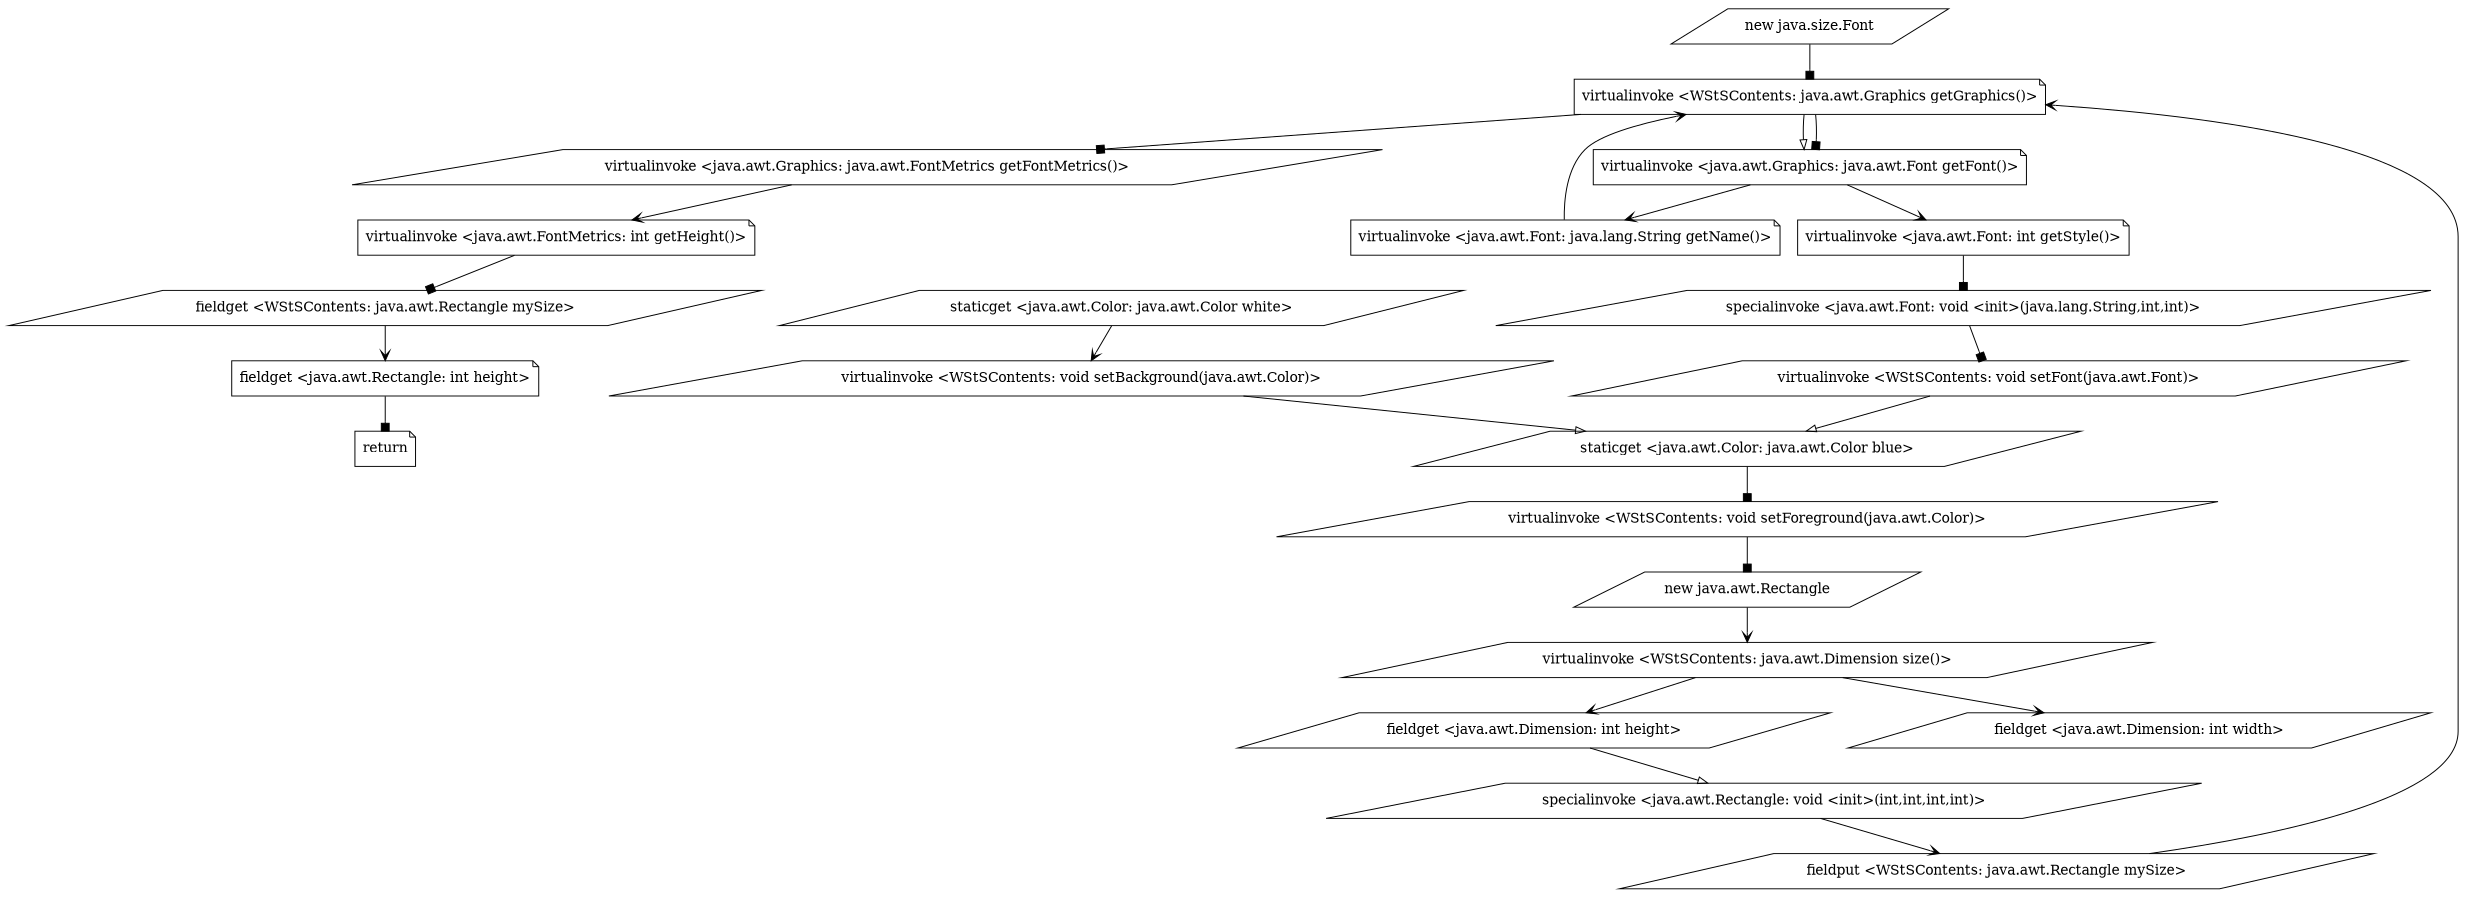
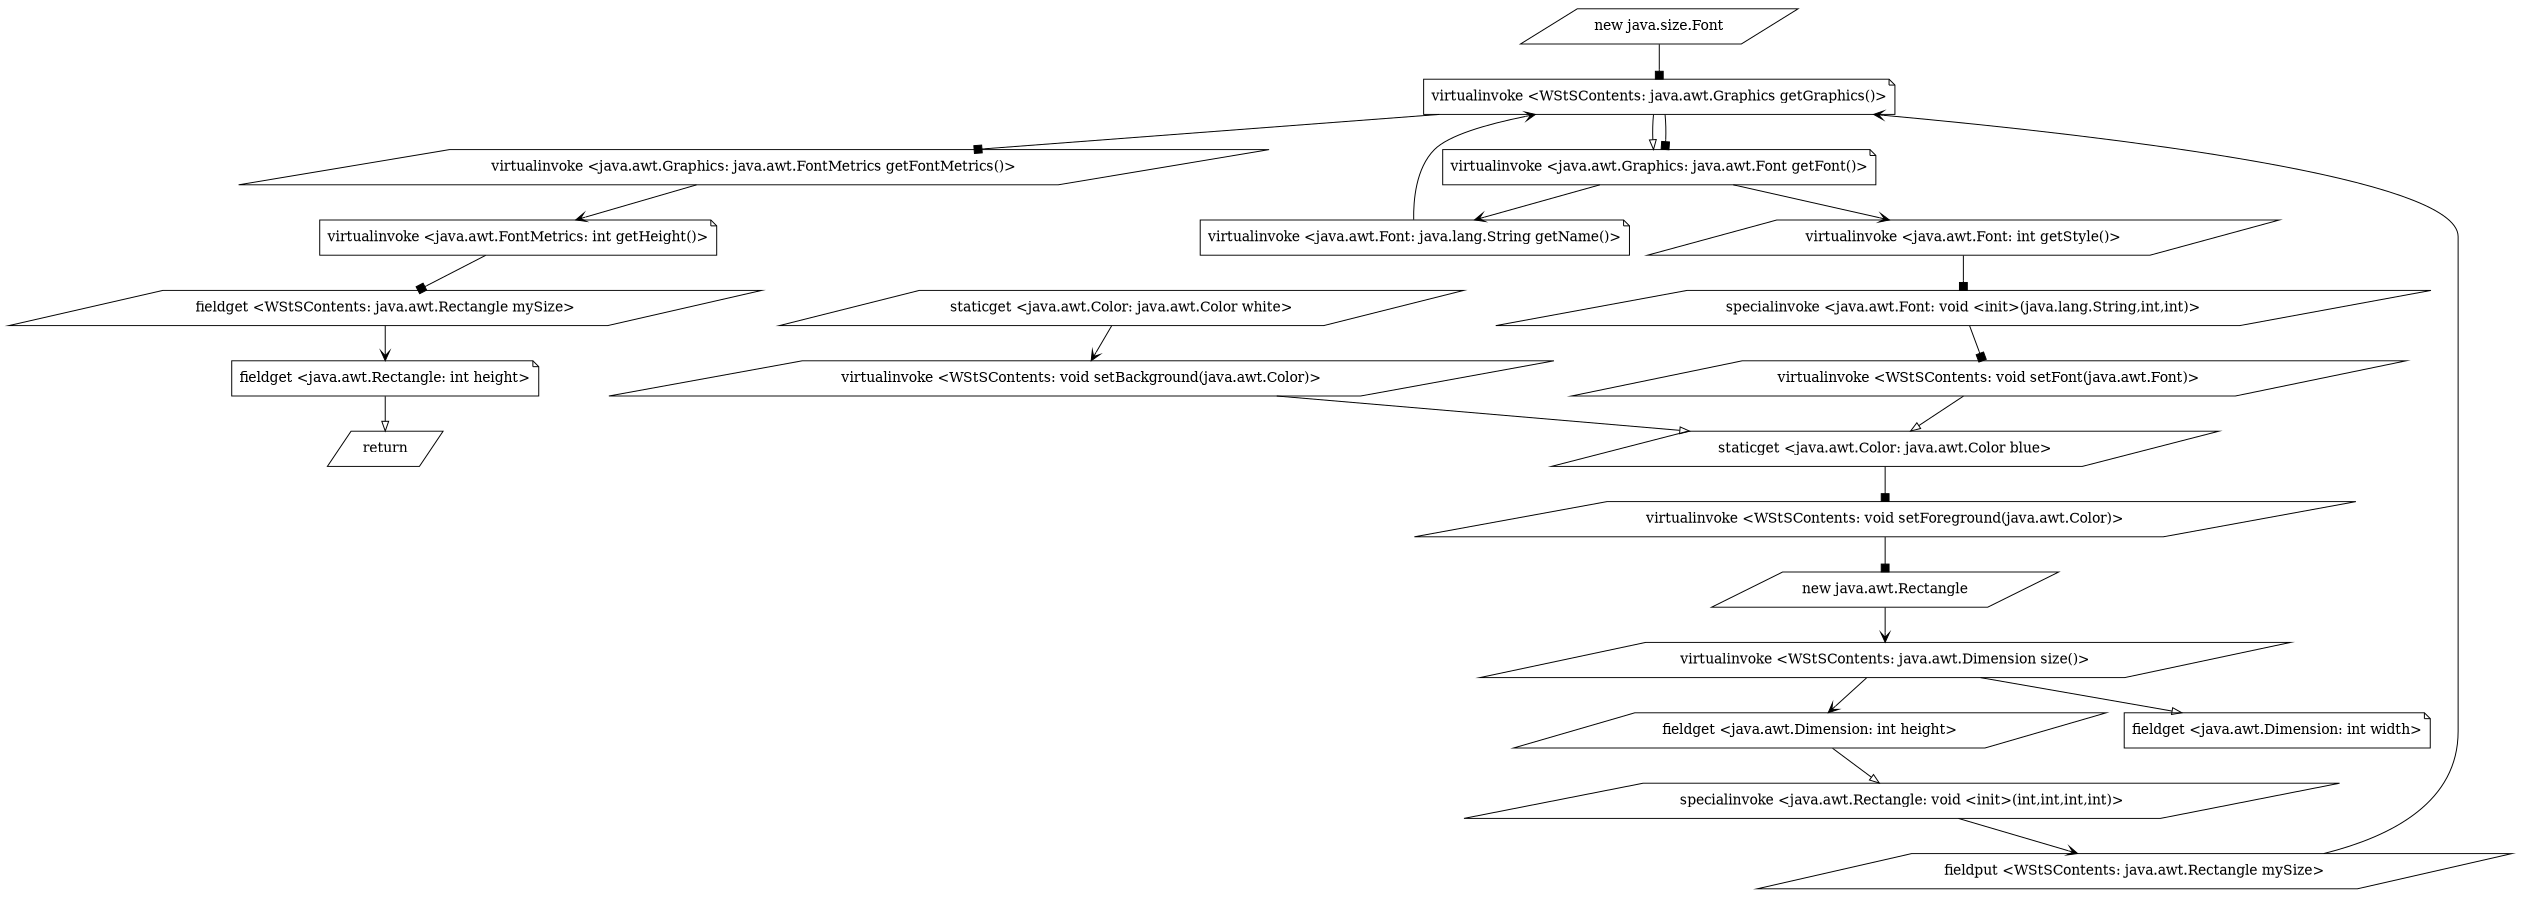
(1963, 238) -> (1963, 238)
(385, 409) -> (385, 409)
(385, 449) -> (385, 449)
(1938, 694) -> (2076, 694)
(2139, 730) -> (2277, 730)
